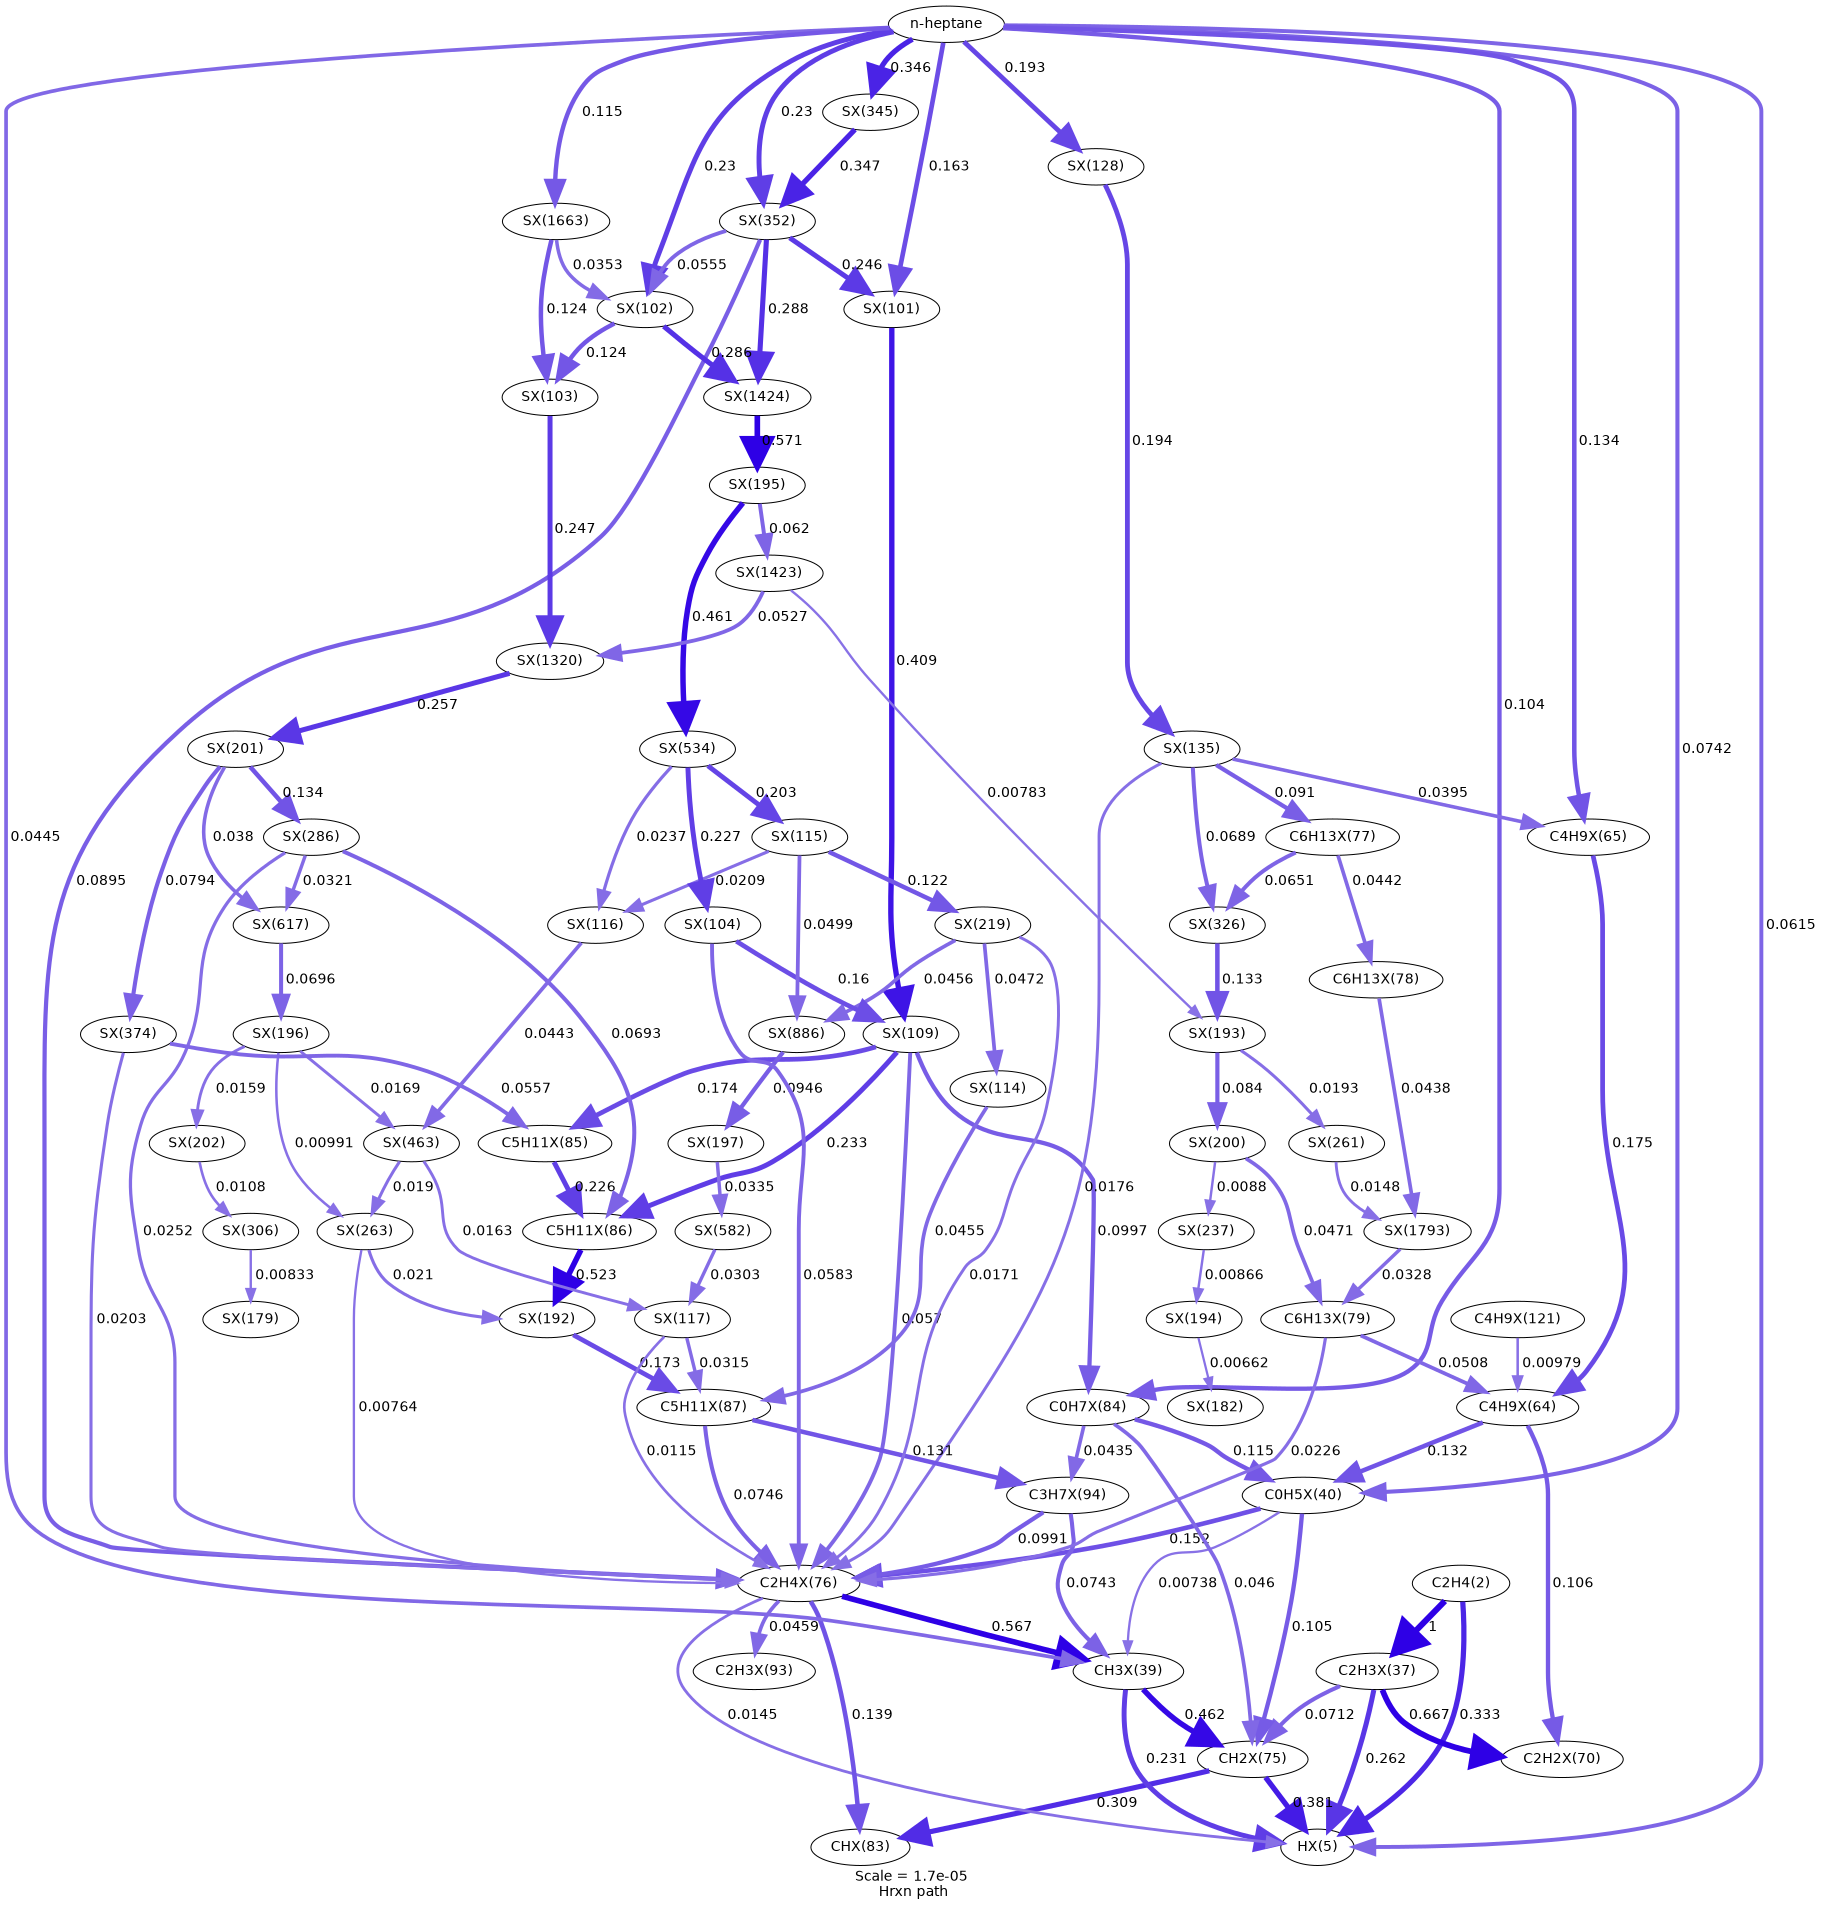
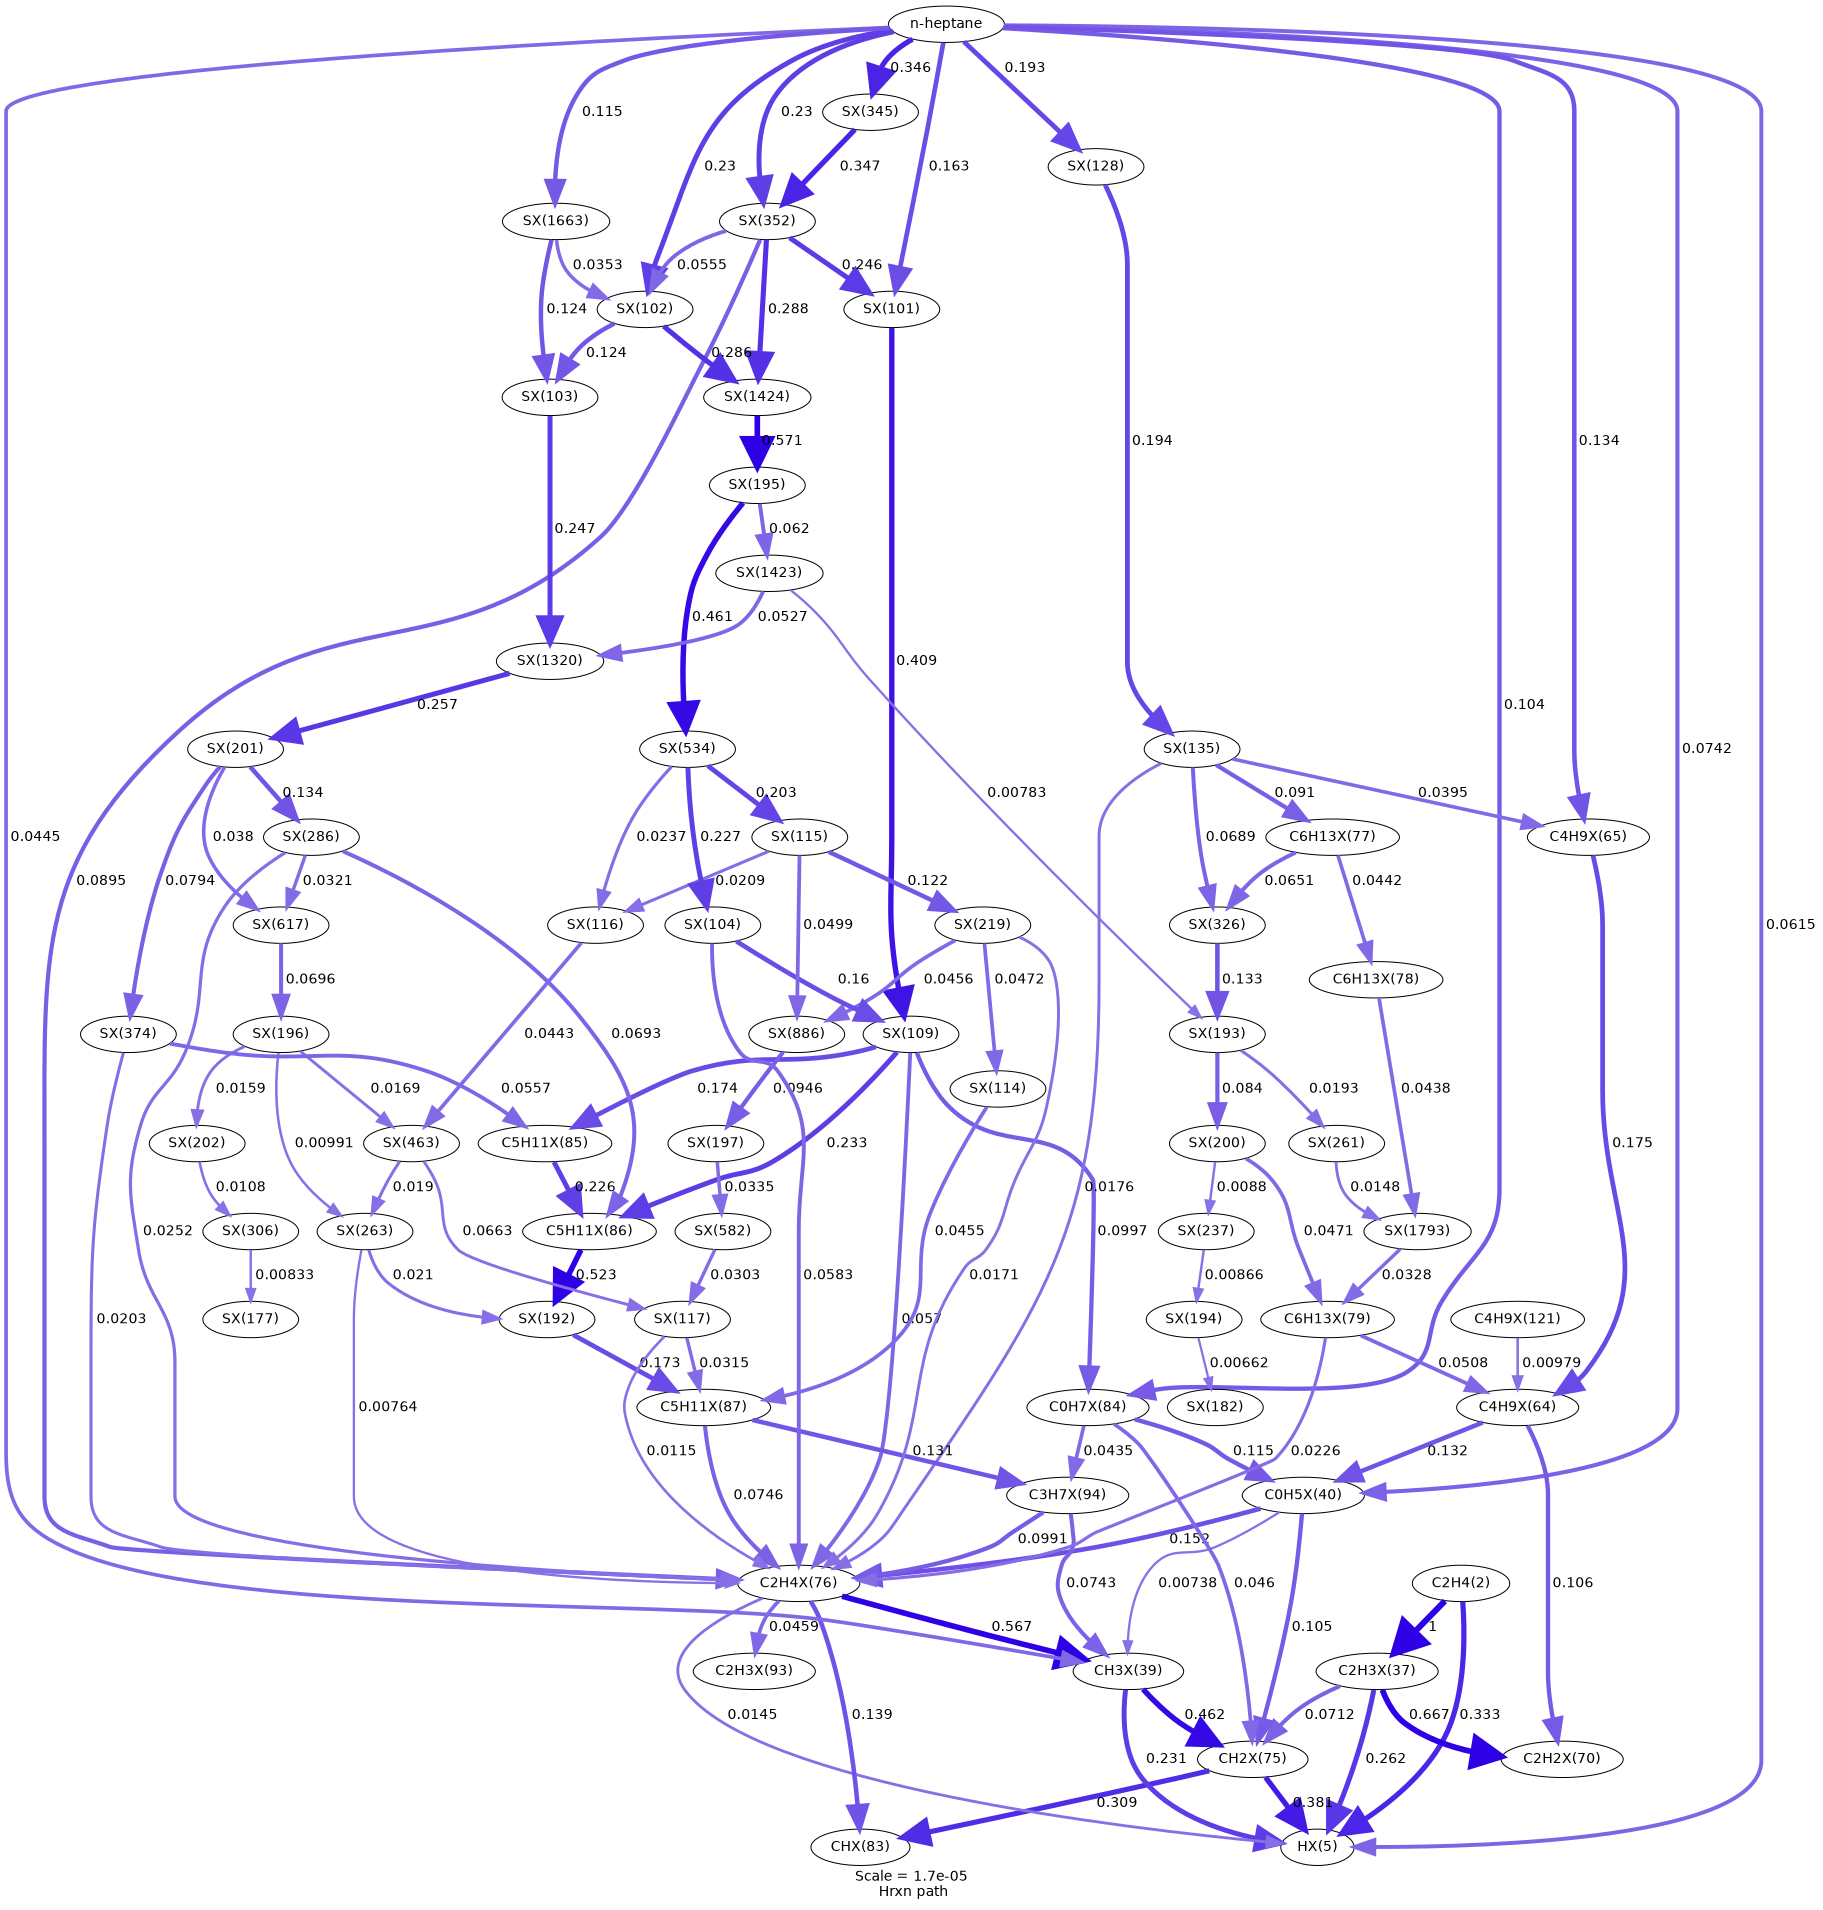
(486, 1232) -> (486, 1232)
(251, 1320) -> (251, 1320)
